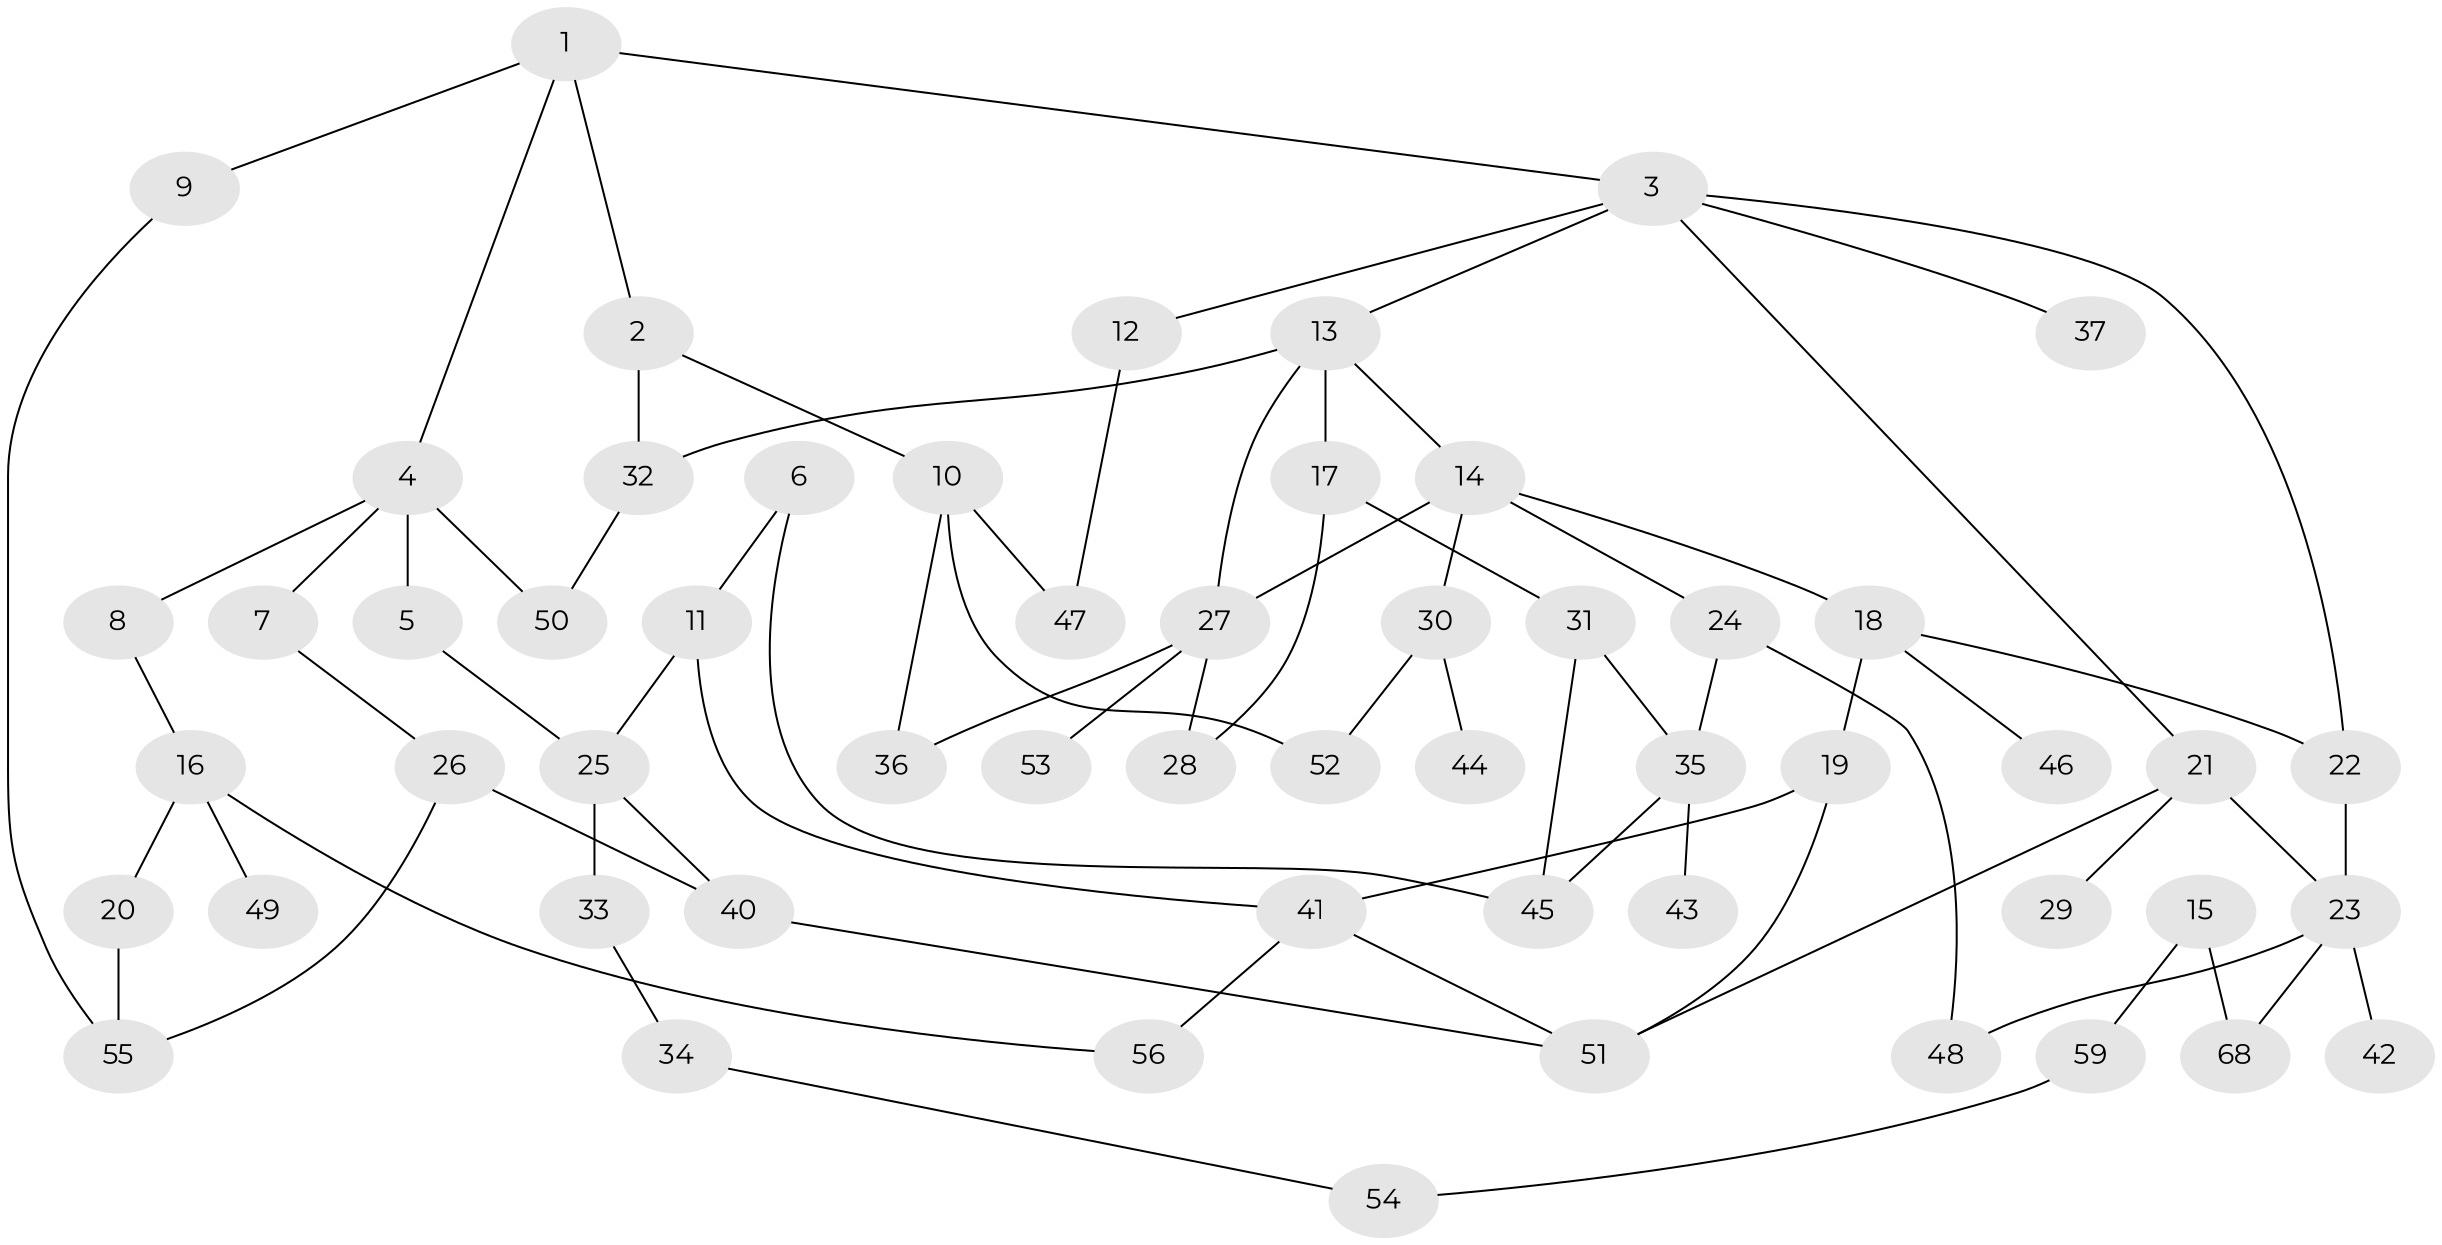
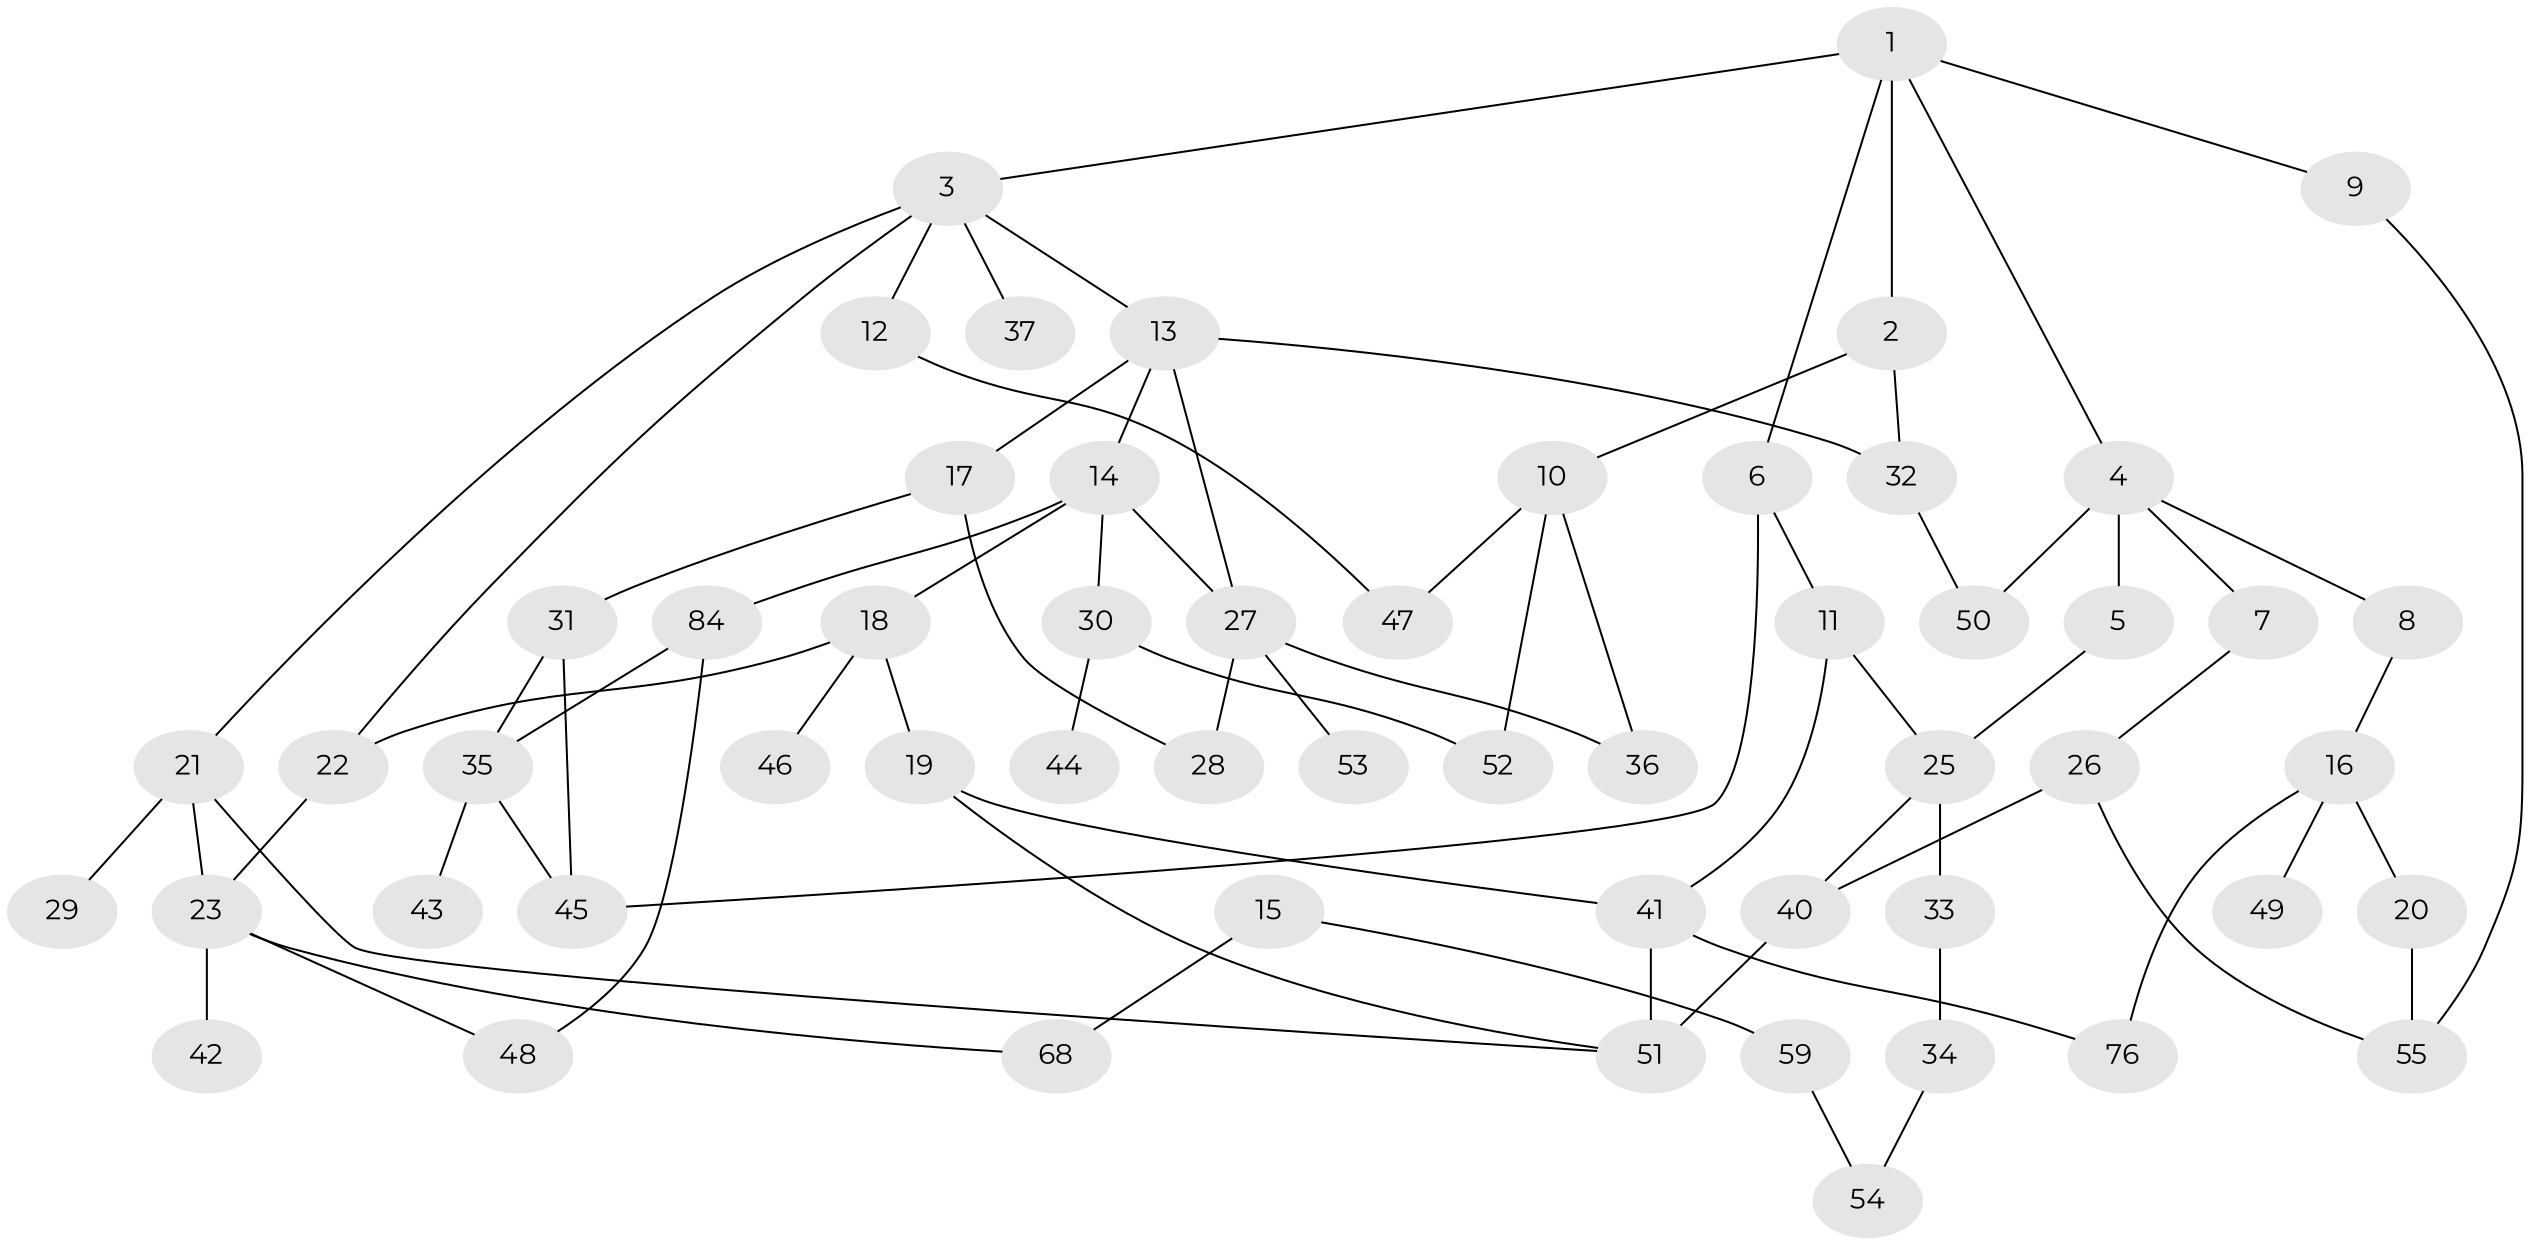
none -> (1825, 261)
(1725, 623) -> (707, 623)
(1149, 1056) -> (2123, 1056)
